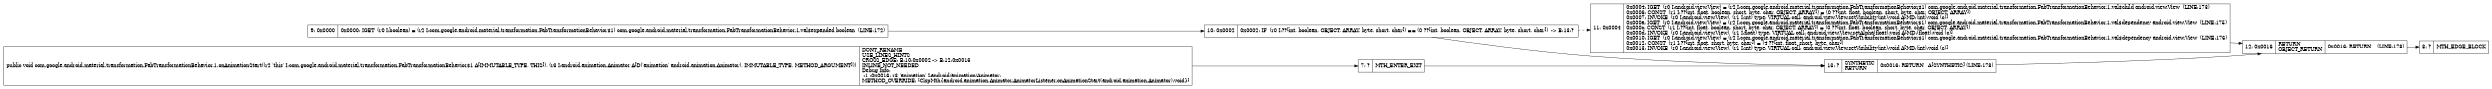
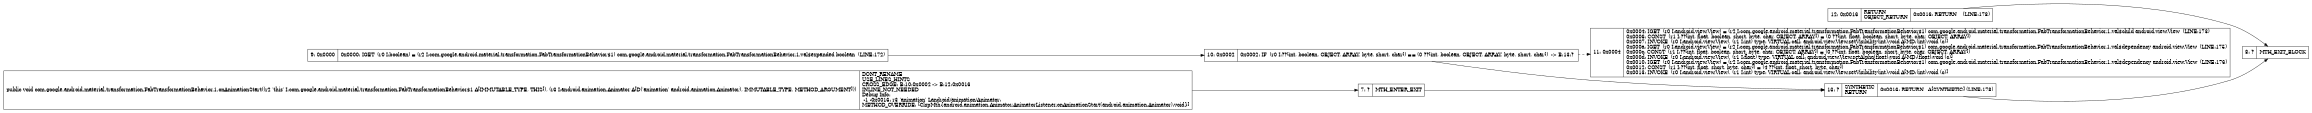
(2234, 43) -> none
(2461, 47) -> (2283, 52)
(2127, 61) -> (2118, 99)
